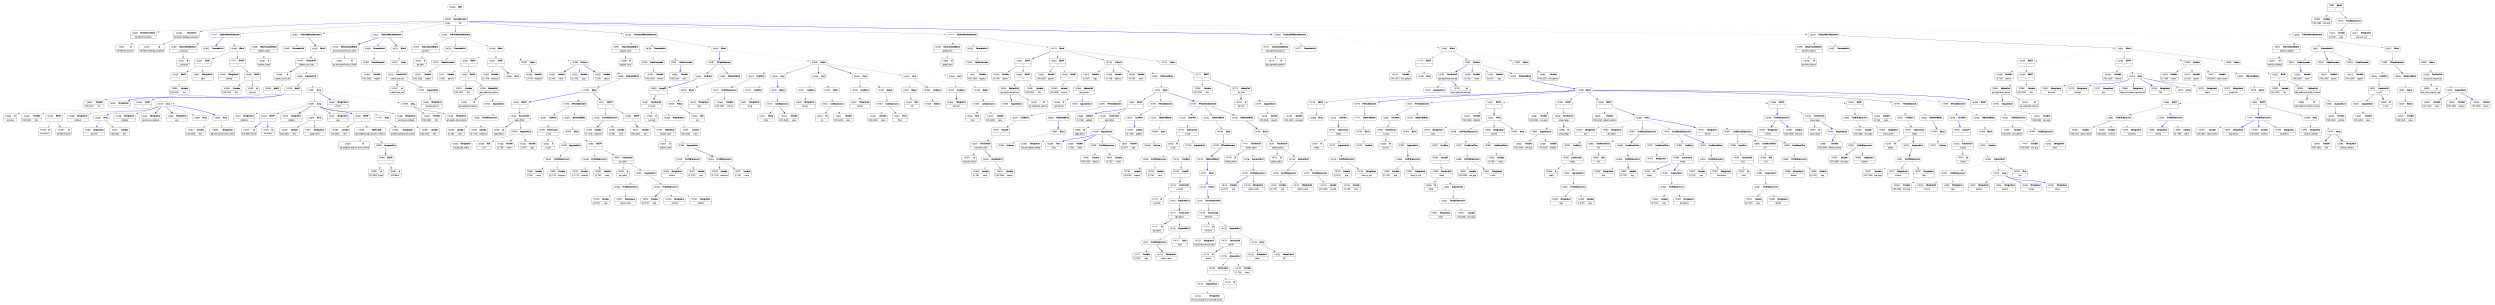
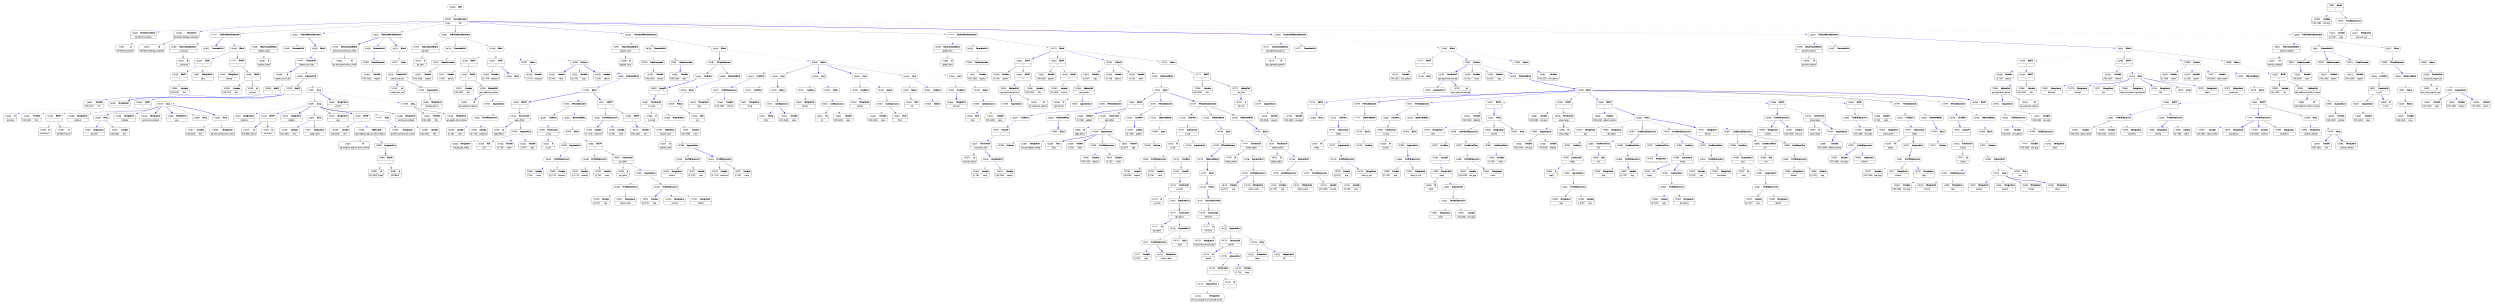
(1747, 158) -> (1747, 158)
